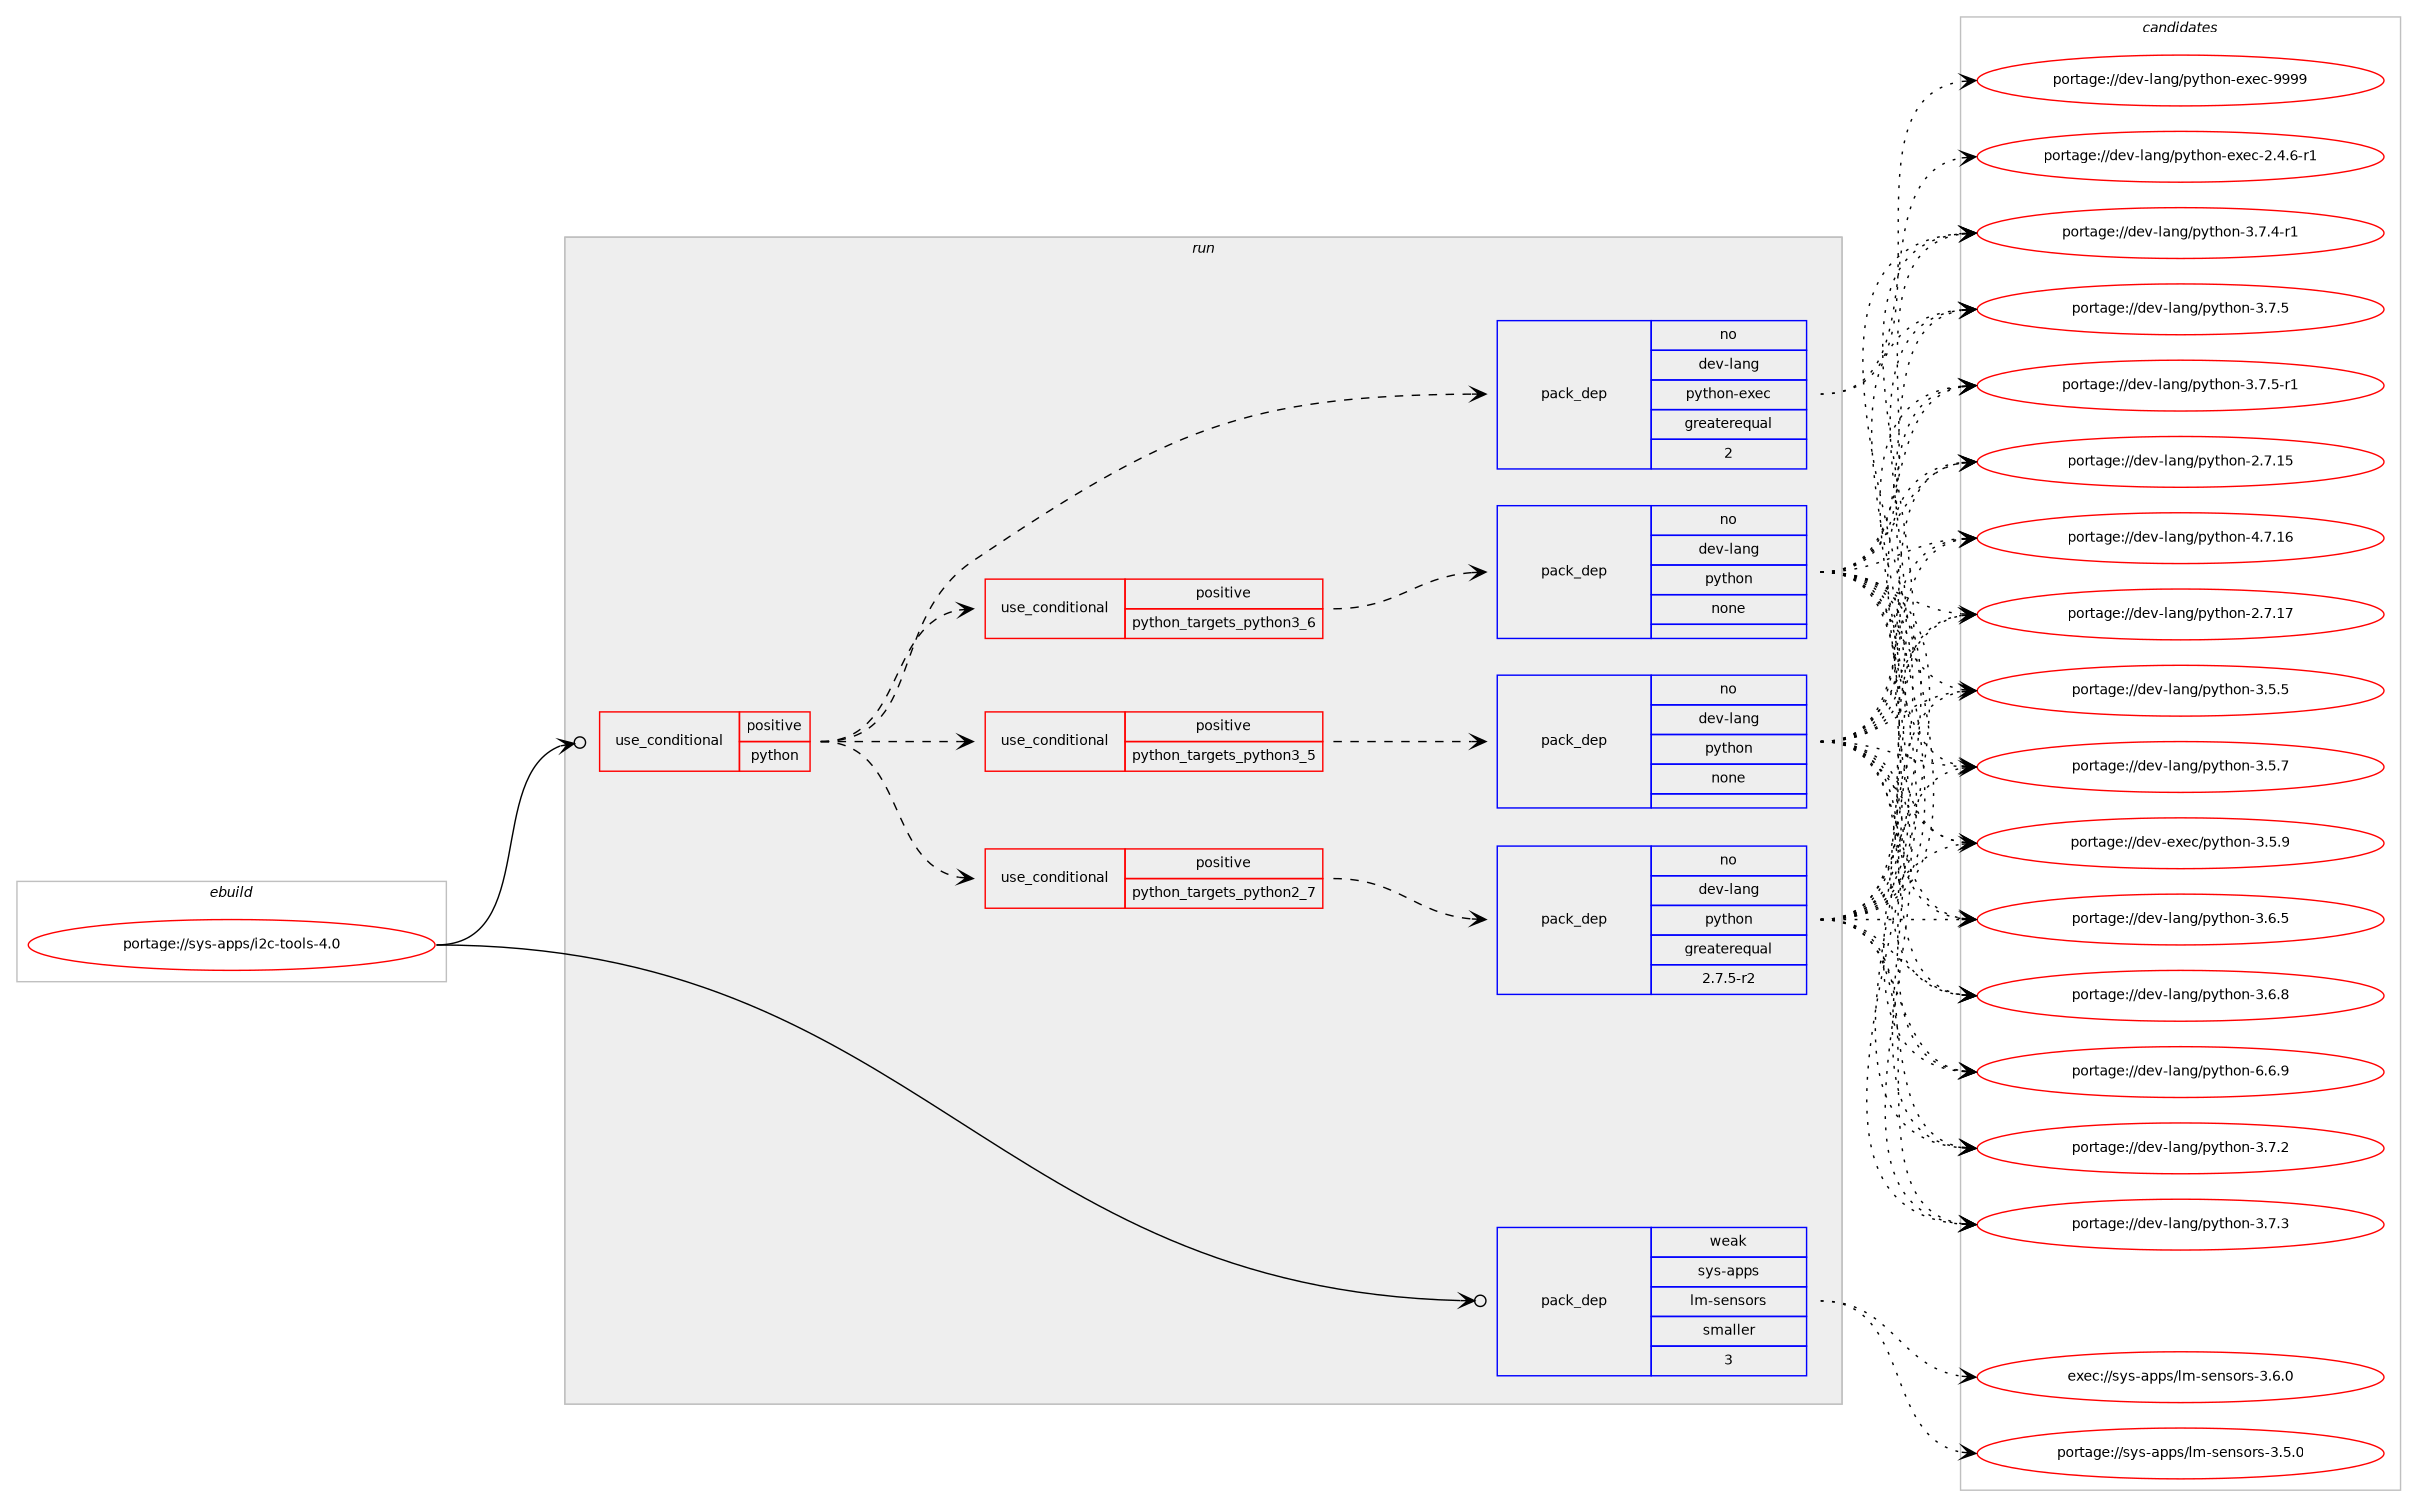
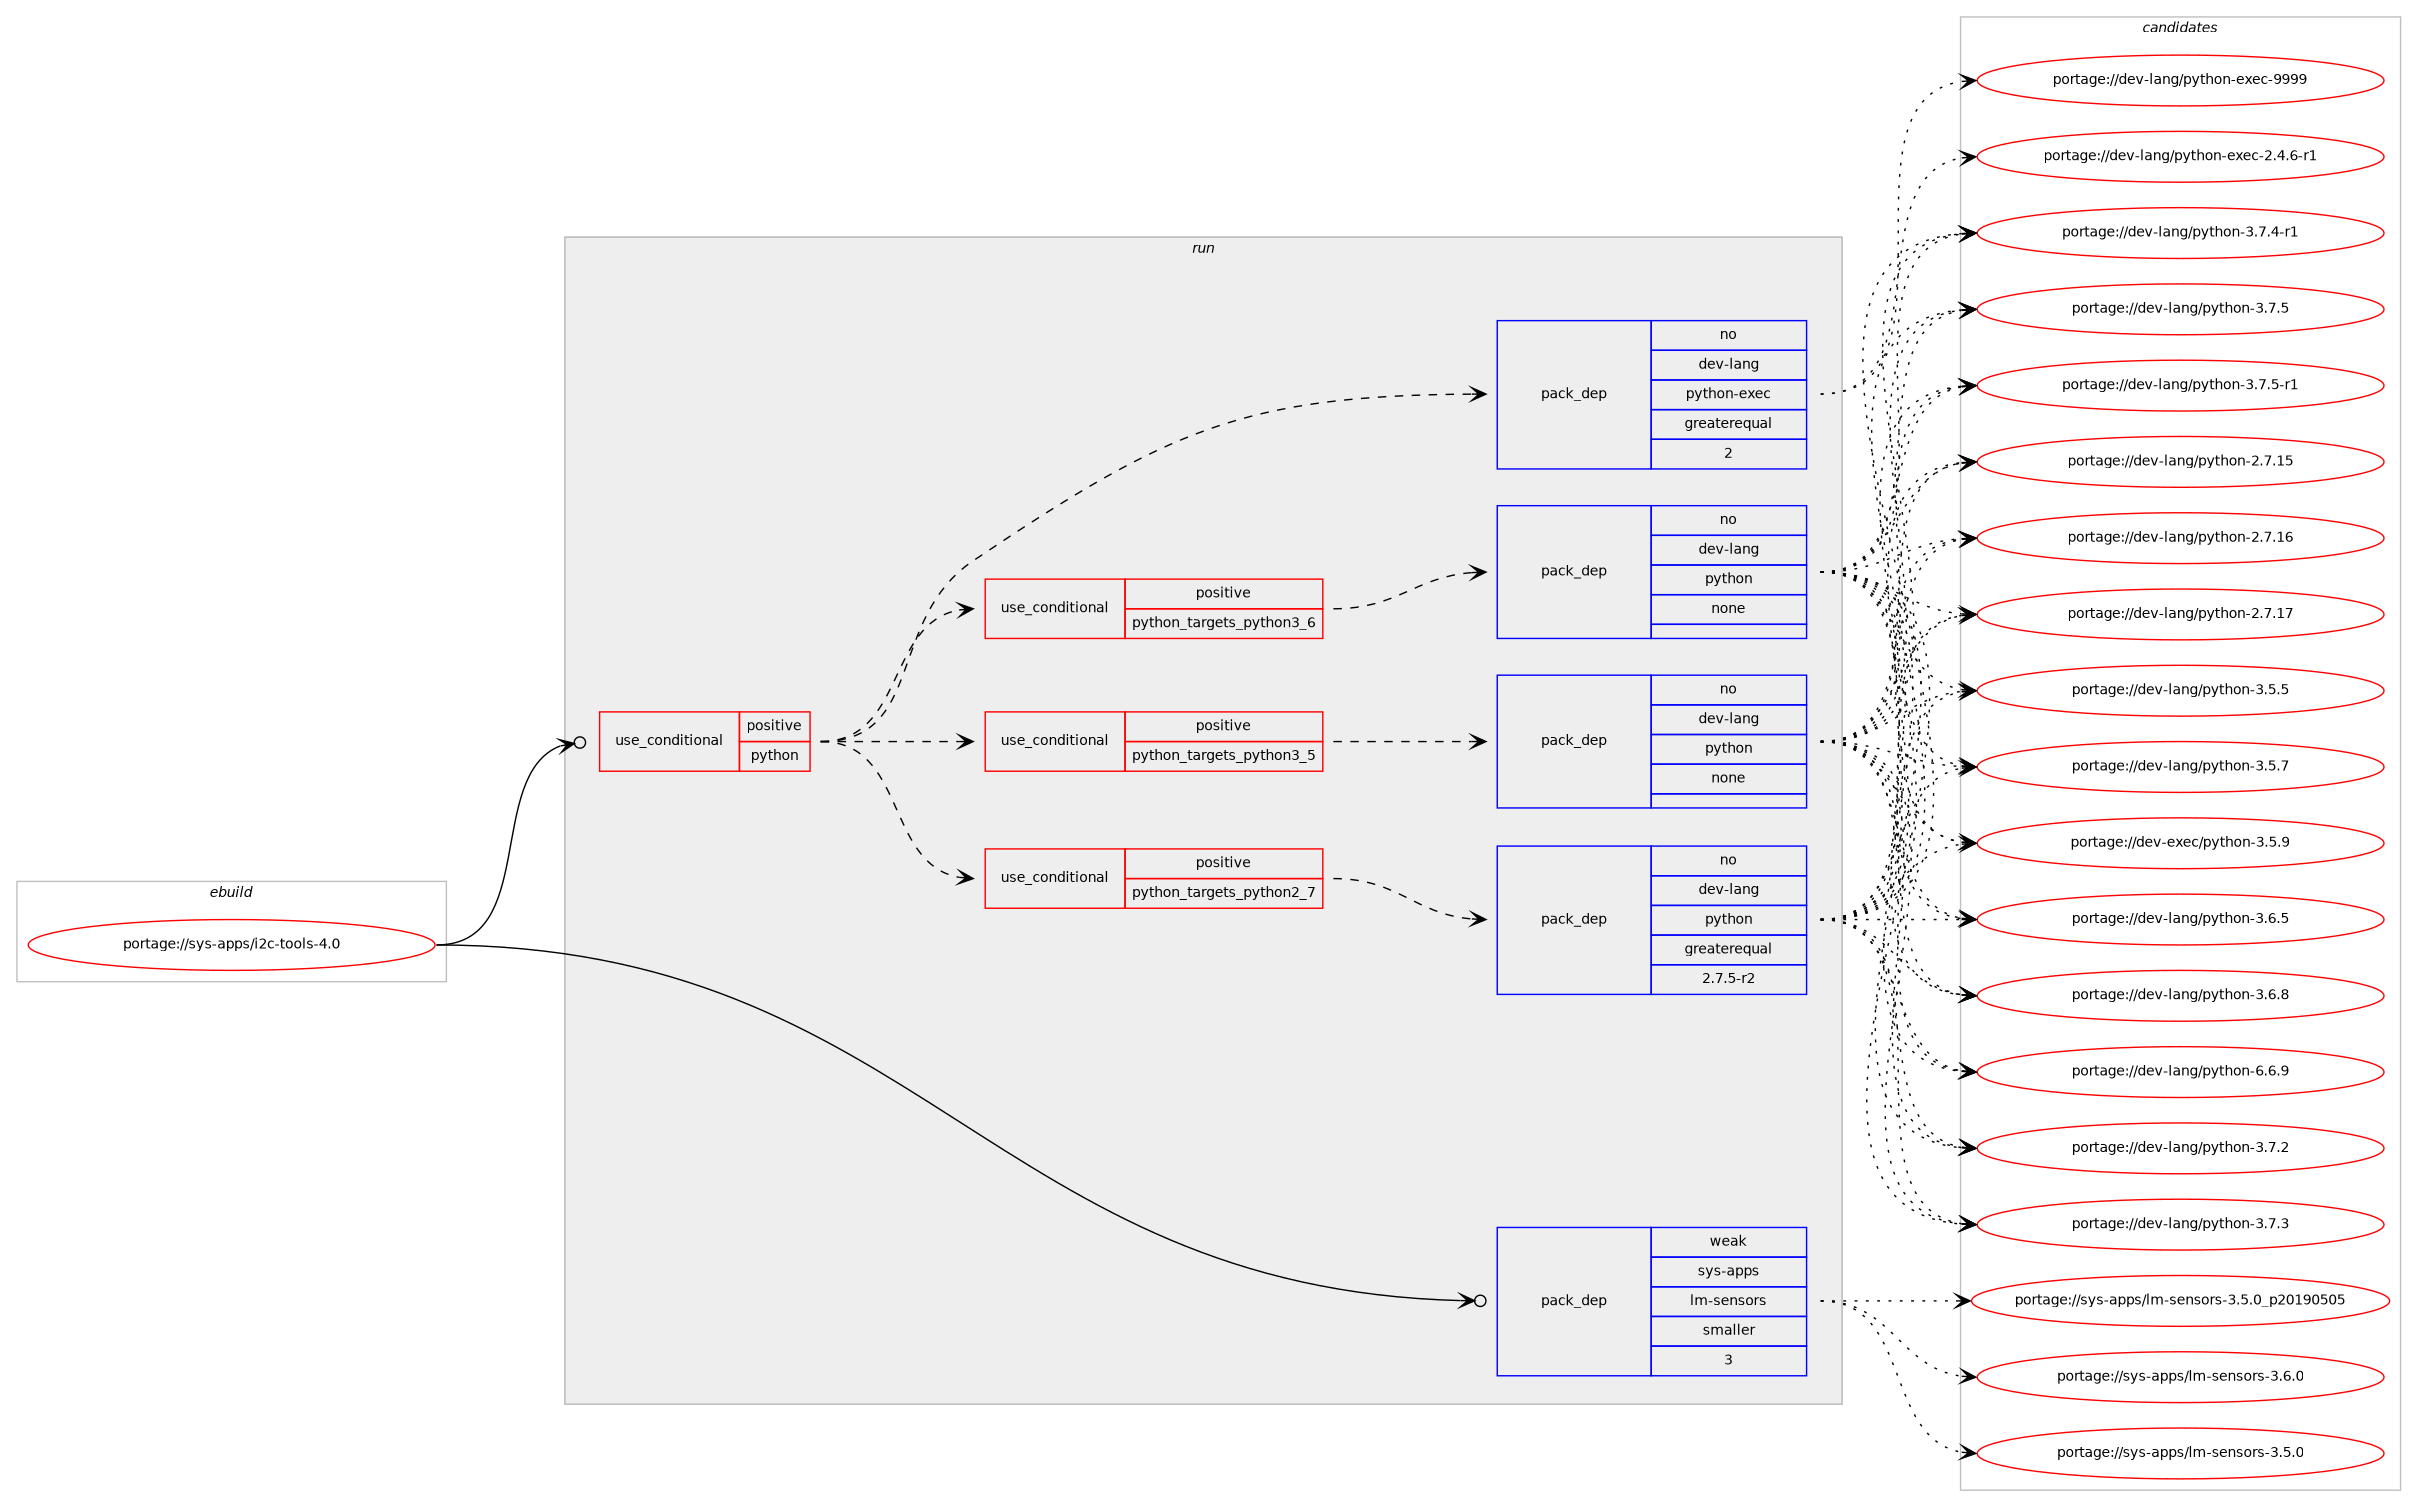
(2181, 538) -> (2181, 538)
none -> (2181, 1301)
(2181, 1377) -> (2181, 1377)
